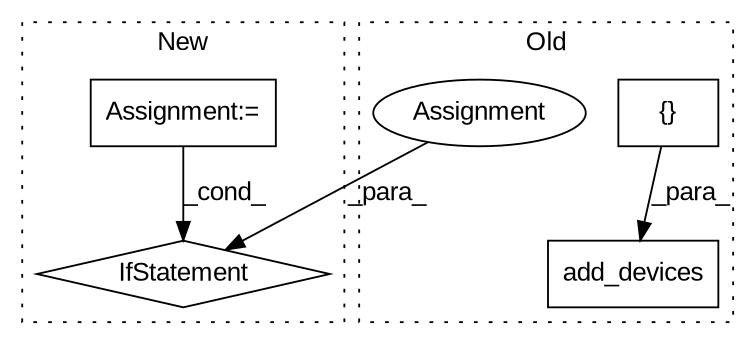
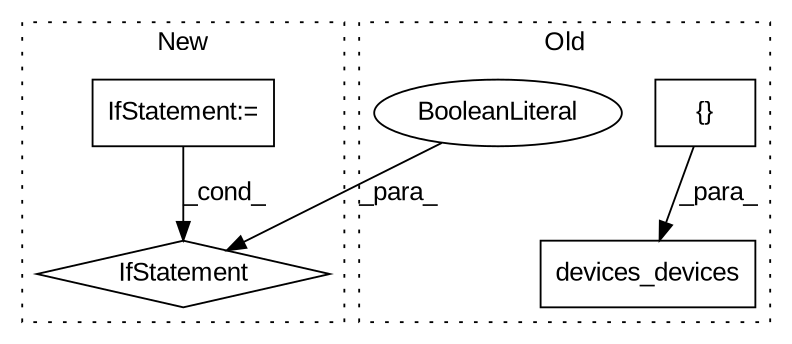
(183, 113) -> (183, 113)
(480, 113) -> (498, 113)
(633, 274) -> (648, 274)
